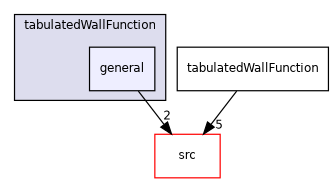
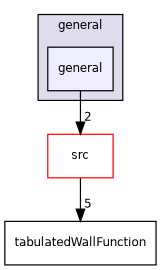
(90, 26) -> (80, 26)
(224, 108) -> (80, 194)
